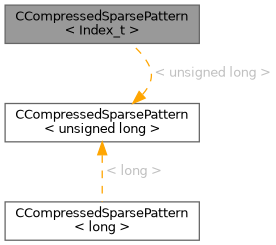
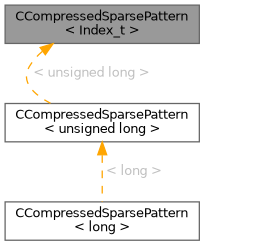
(150, 67) -> (27, 80)
